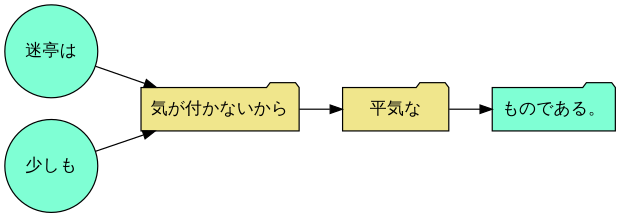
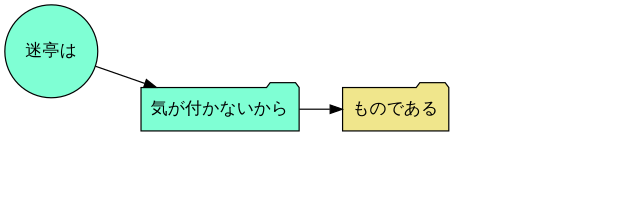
(220, 109) -> (220, 109)
(396, 109) -> (396, 109)
(554, 109) -> none
(51, 166) -> none
